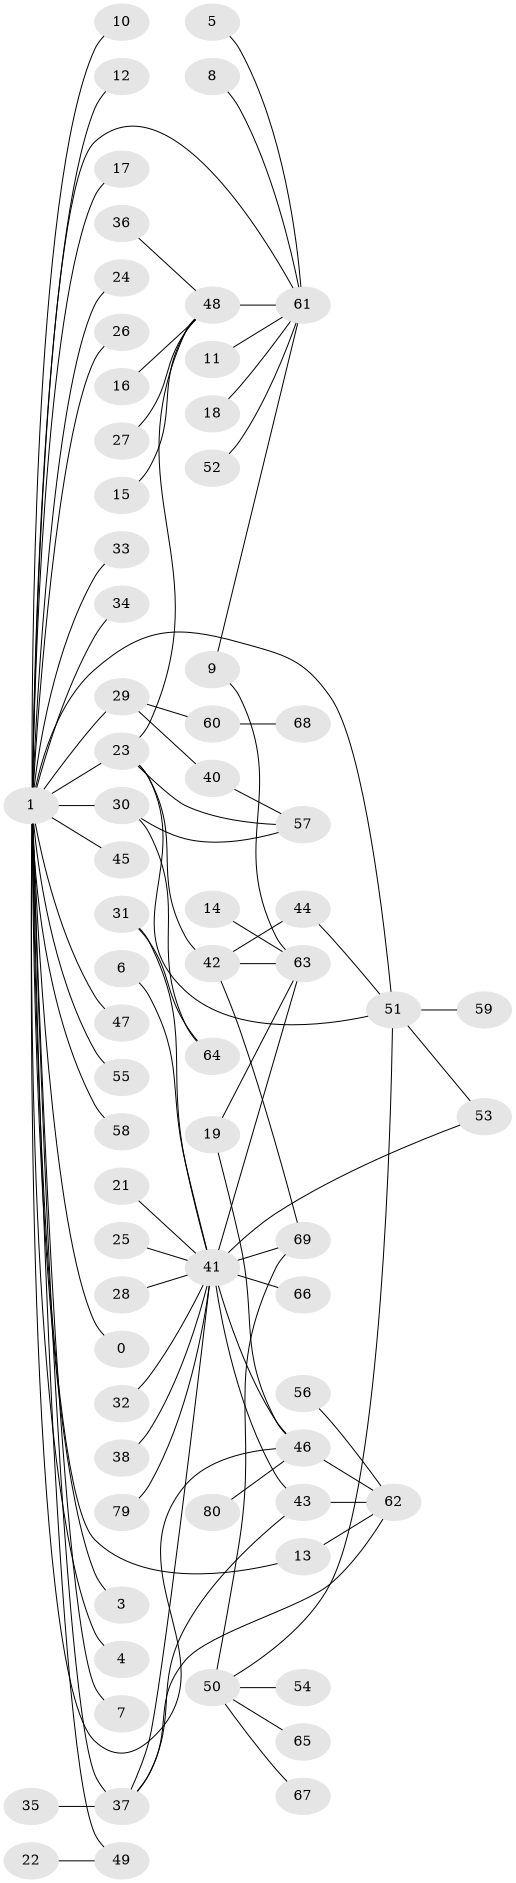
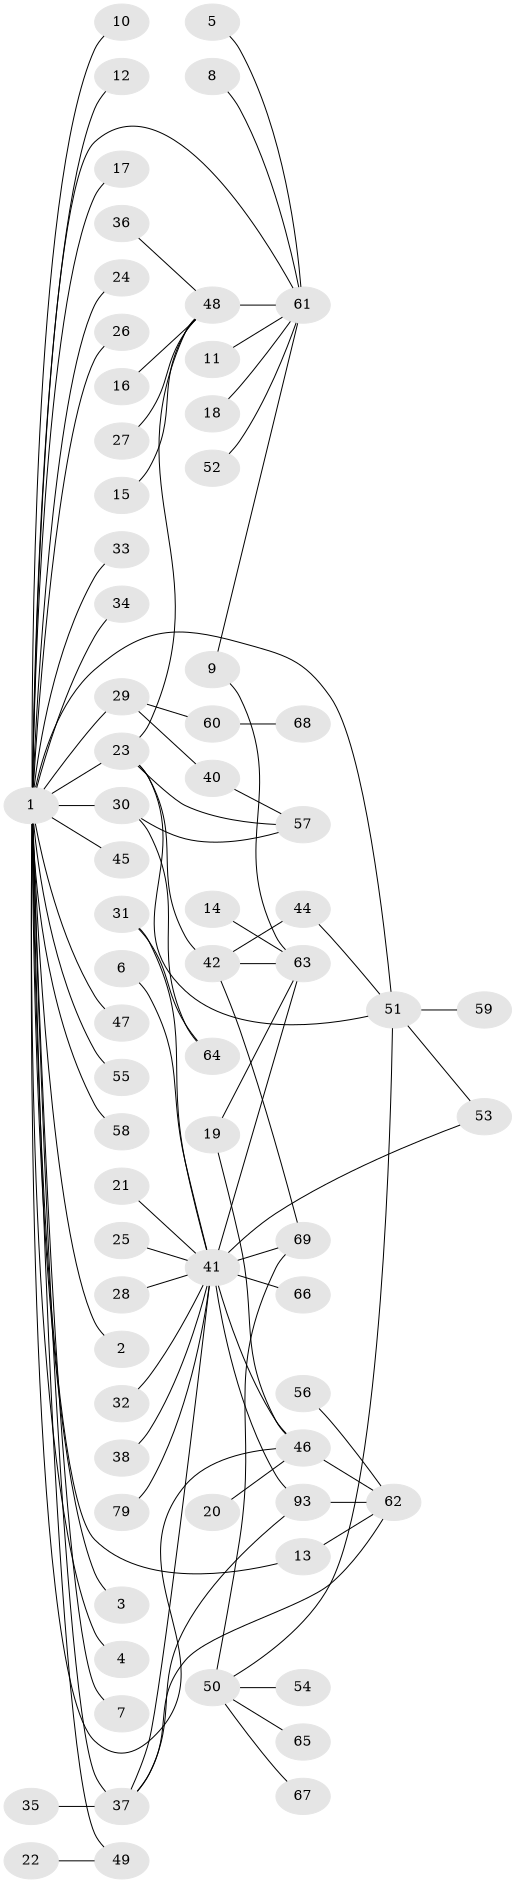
(122, 1349) -> (122, 1349)
(303, 1502) -> (303, 1502)
(212, 1512) -> (212, 1512)
